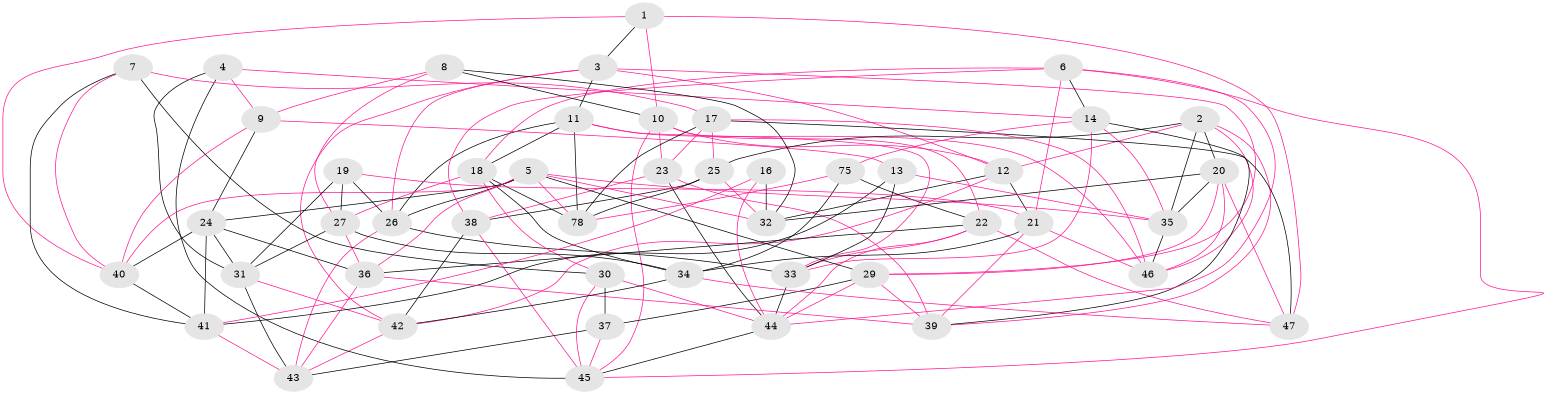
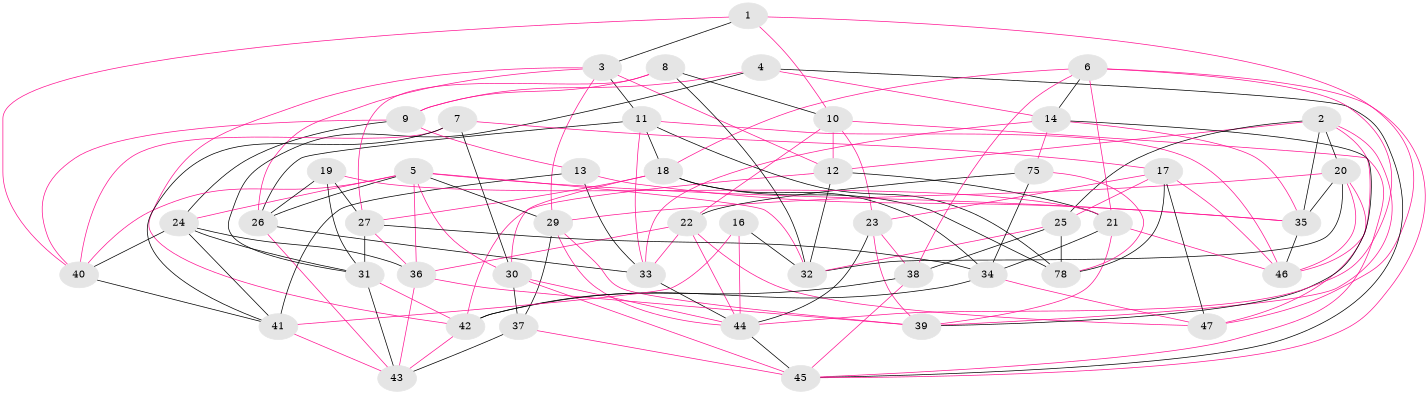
(553, 196) -> (448, 235)
(363, 203) -> (306, 194)
(673, 249) -> (558, 248)
